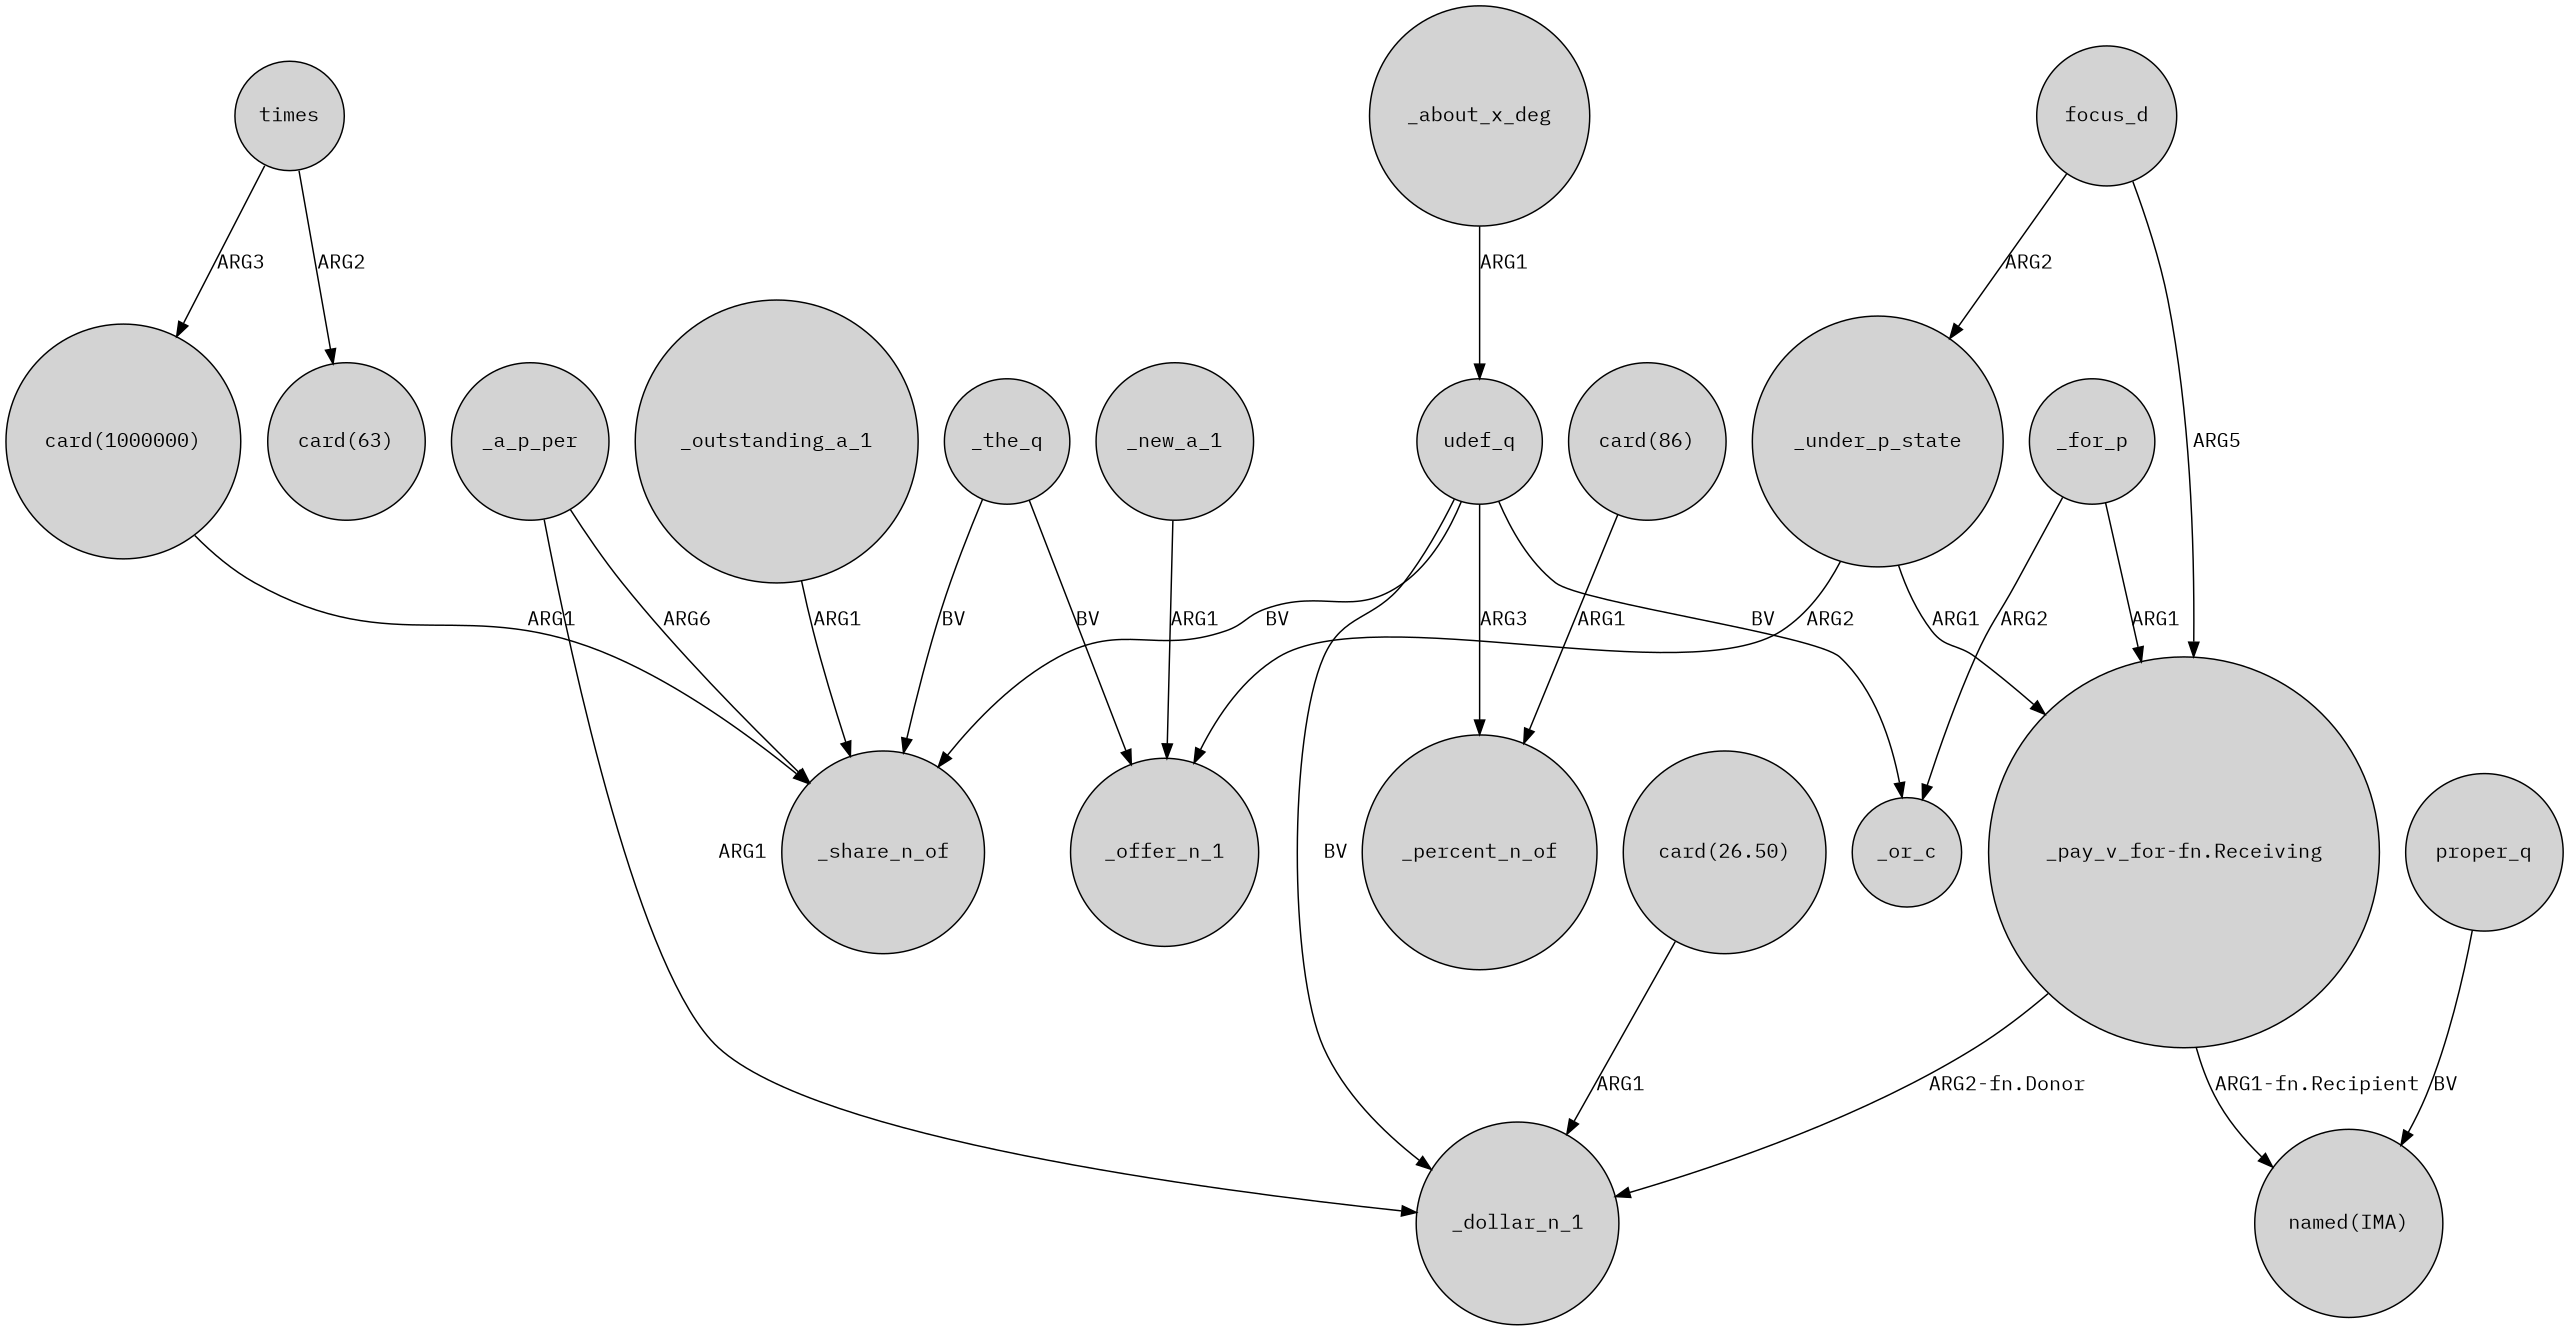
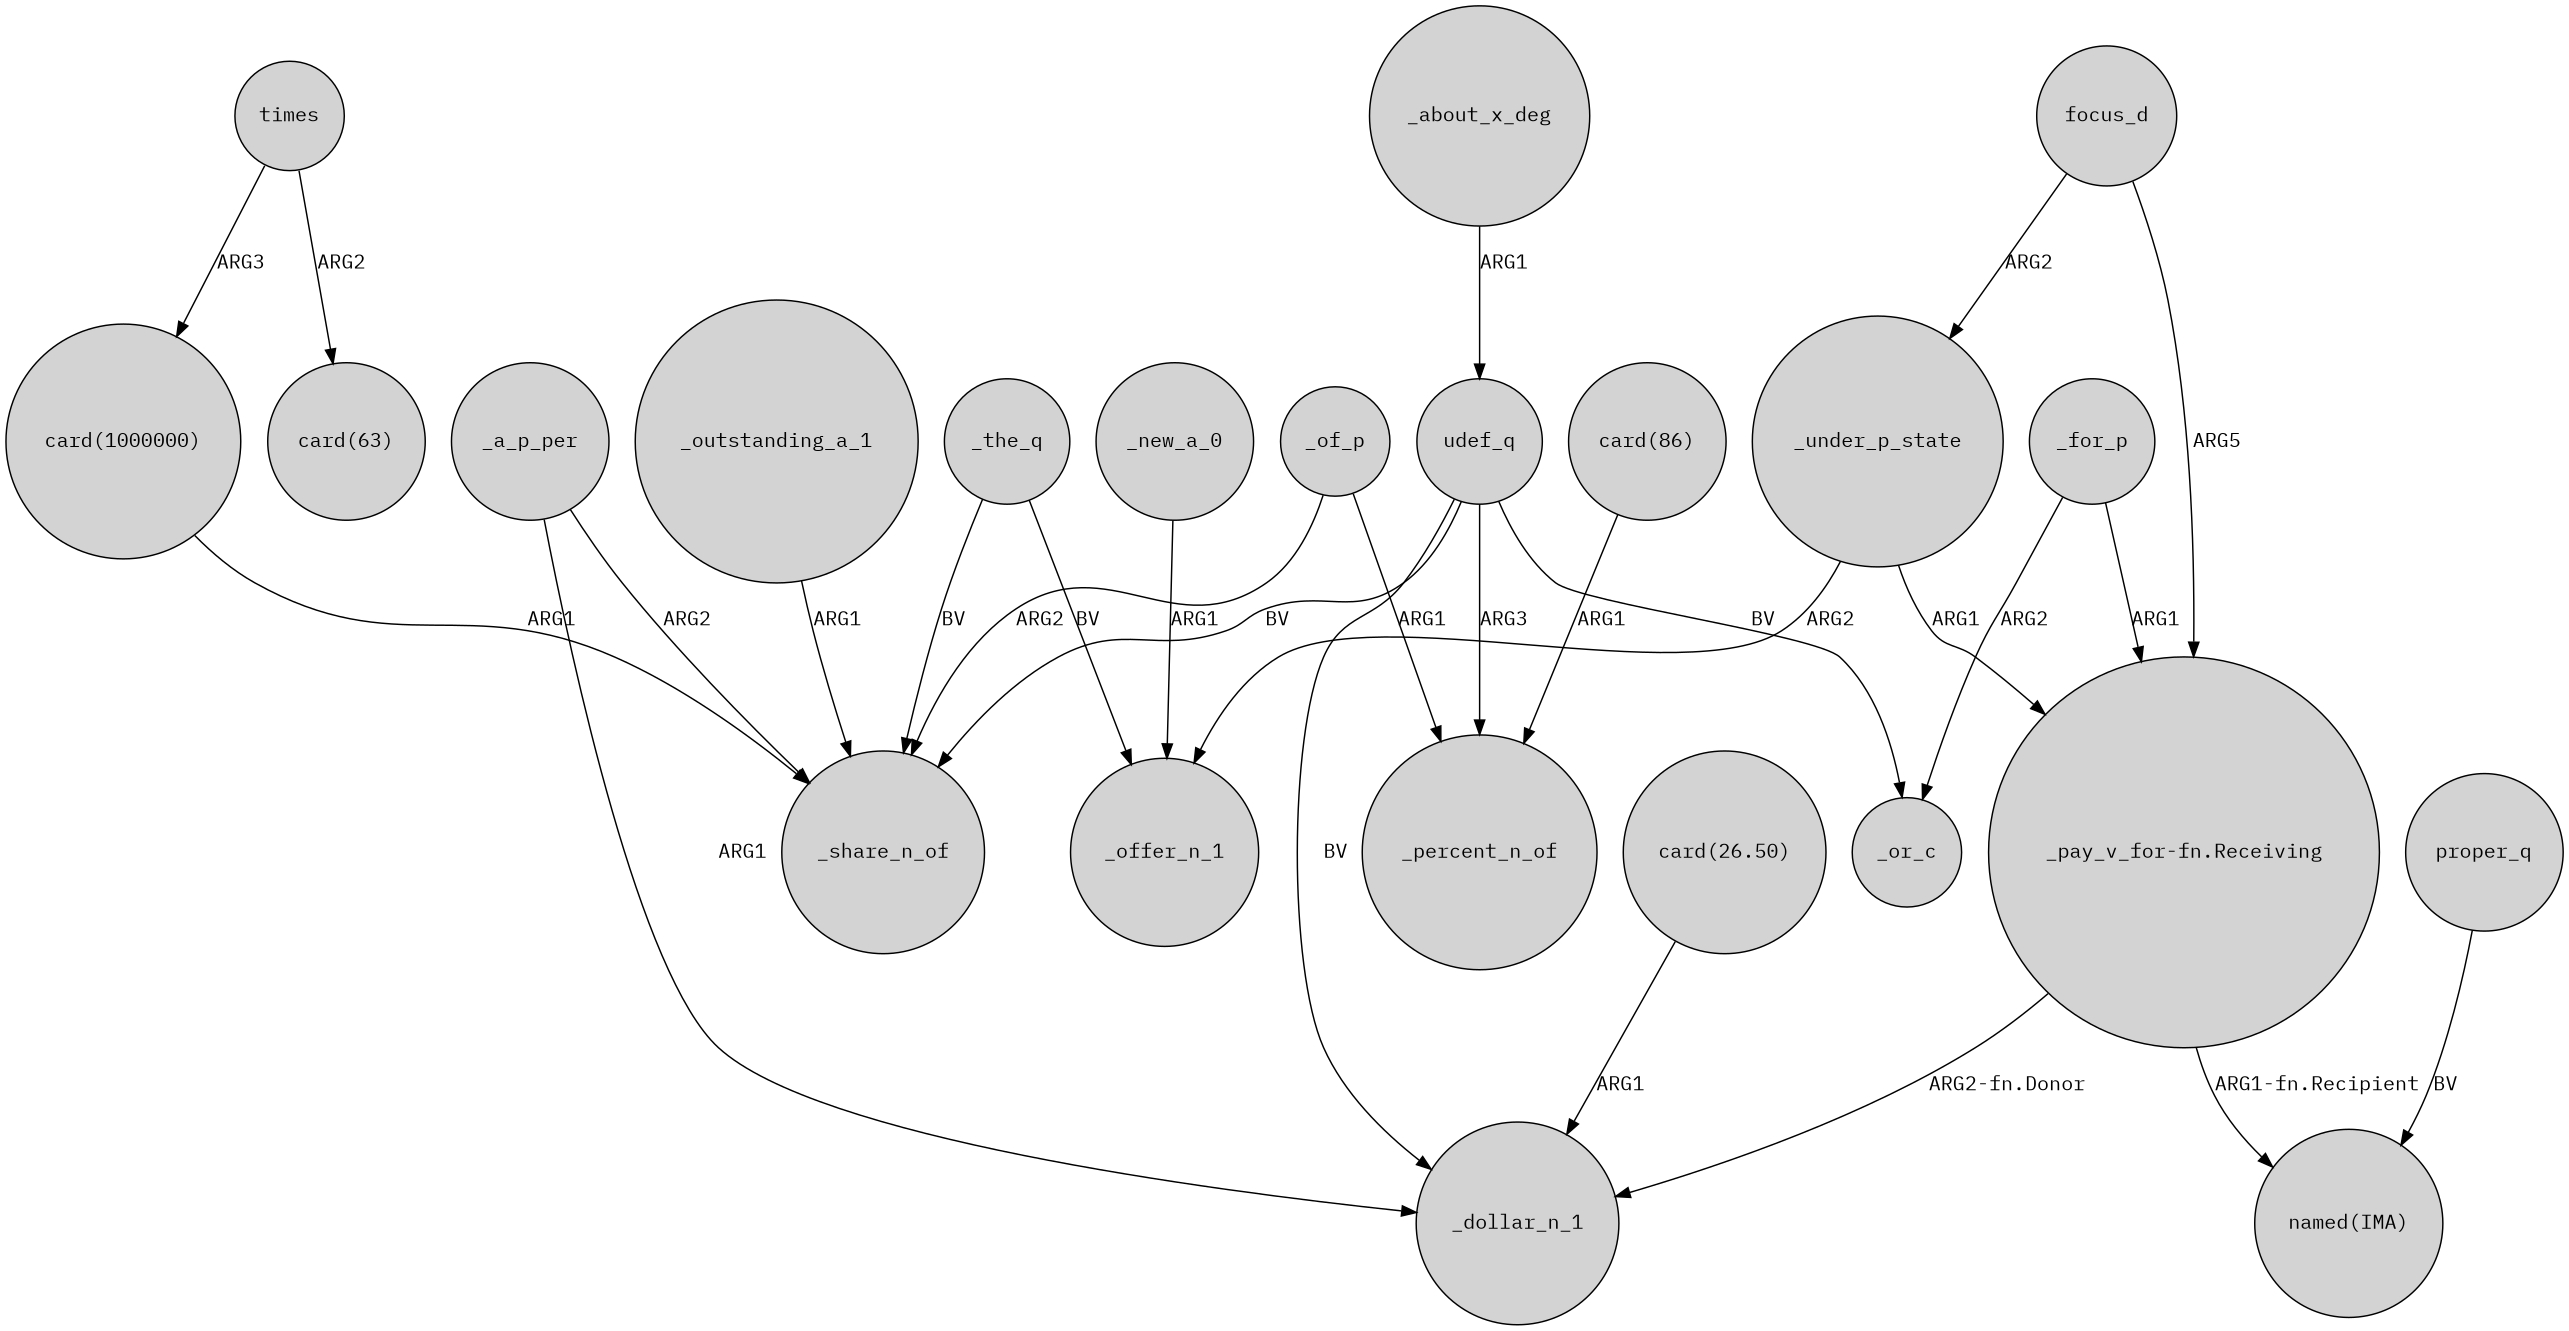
(1175, 441) -> (1175, 441)
none -> (1335, 441)
(688, 620) -> (688, 620)
